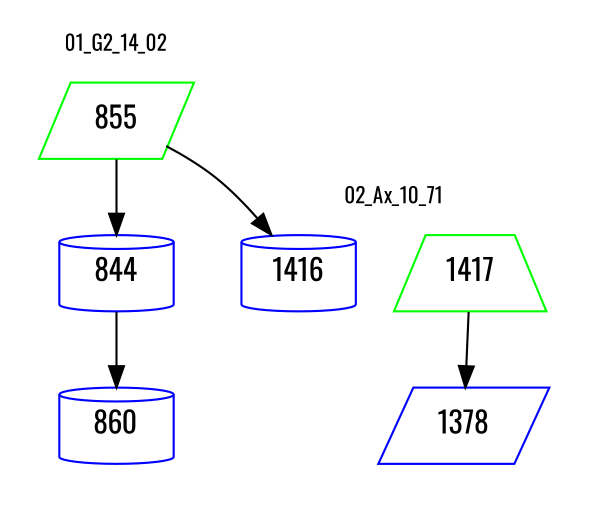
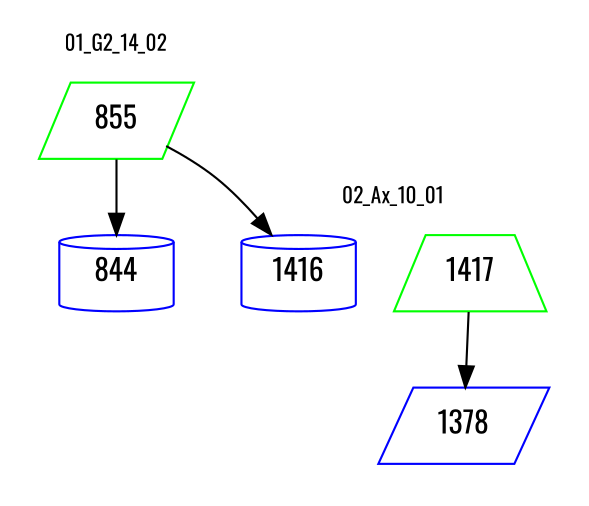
(394, 198) -> (394, 198)
(116, 426) -> none
